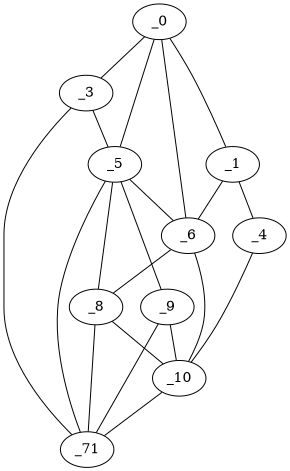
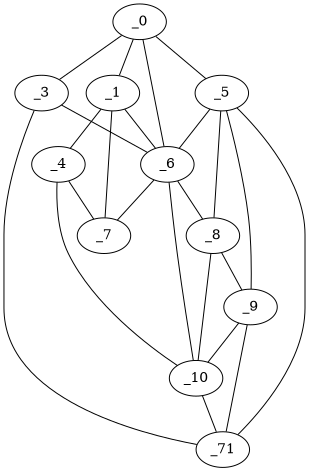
(101, 129) -> (104, 129)
none -> (104, 236)
(92, 378) -> (232, 271)
